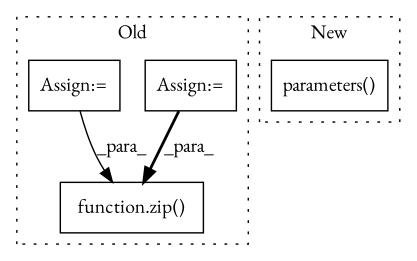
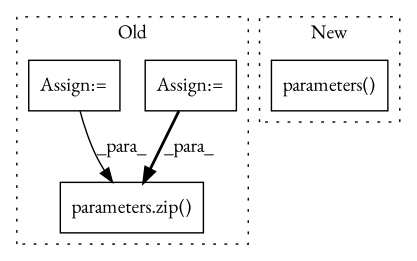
(132, 208) -> (132, 208)
